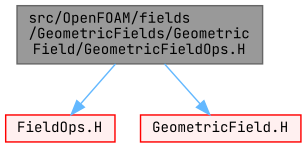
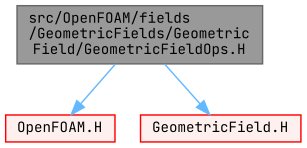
(60, 128) -> (60, 128)
